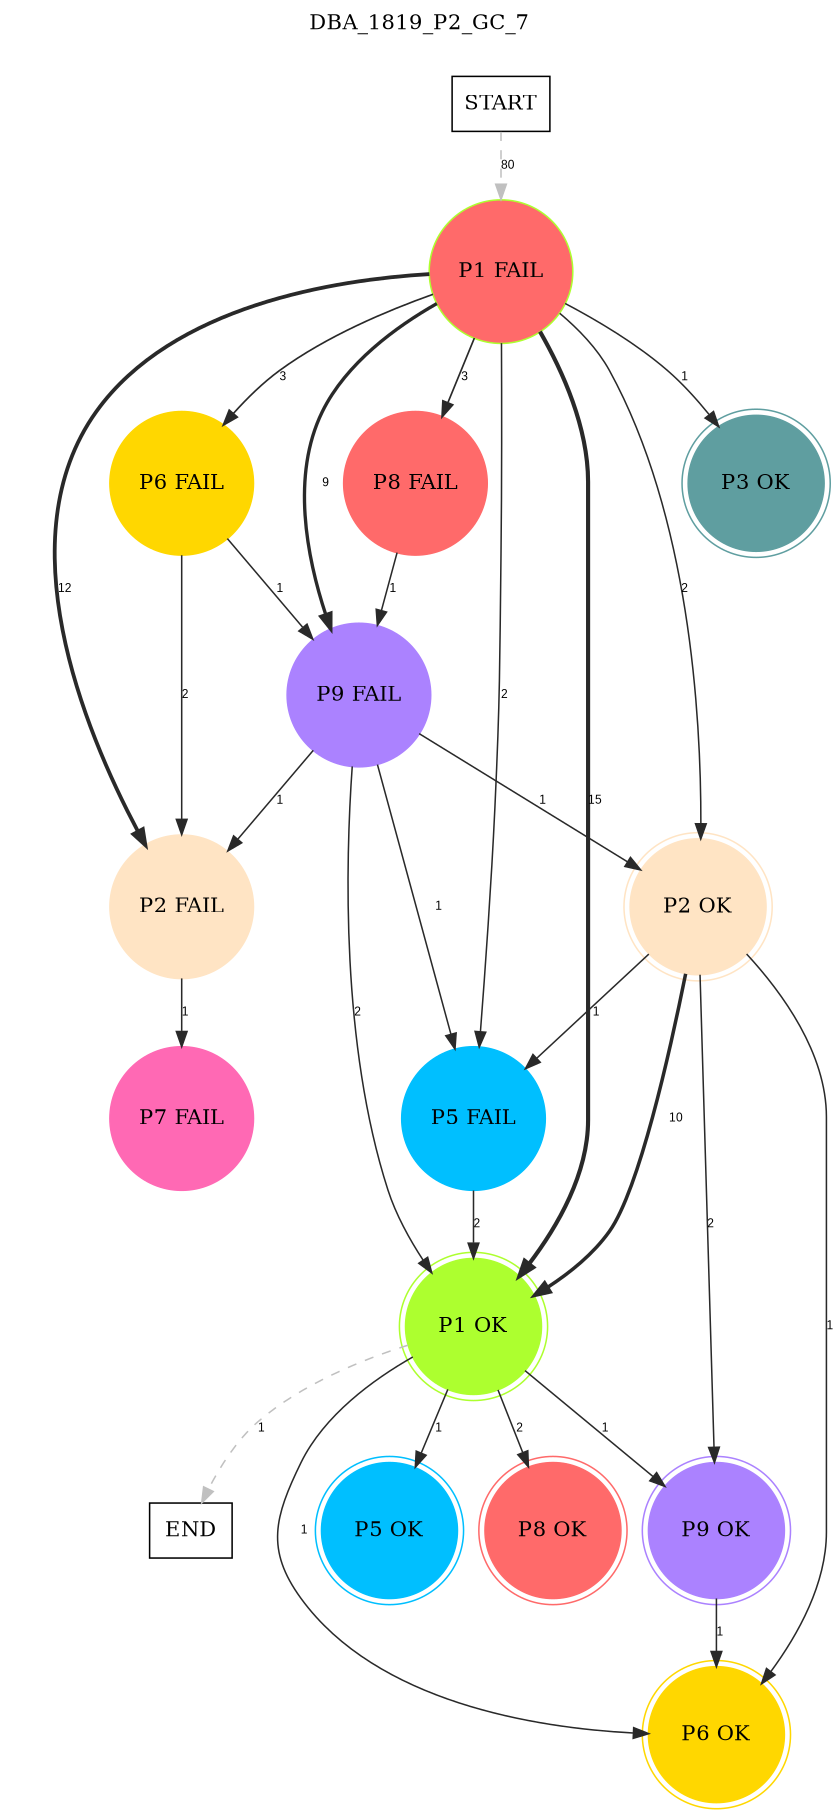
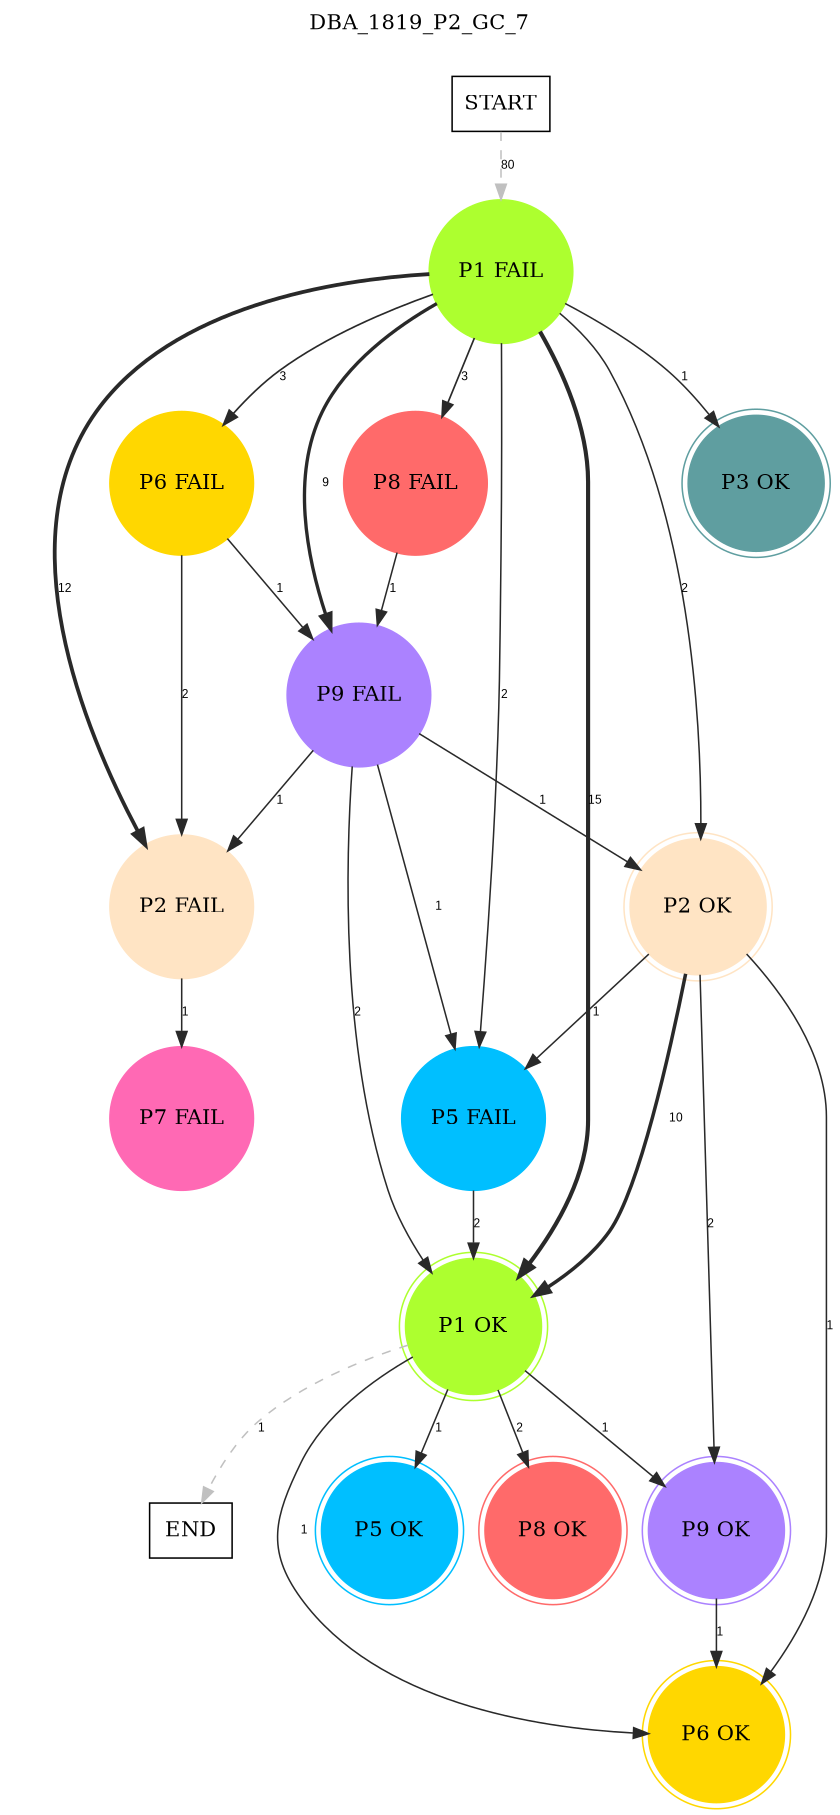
(501, 272) -> (501, 272)
